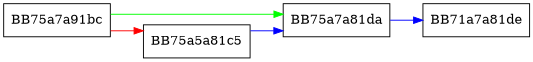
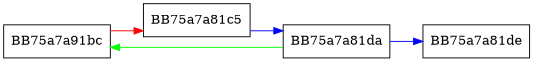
(192, 14) -> (201, 47)
(476, 20) -> (476, 41)
(197, 41) -> (197, 20)
